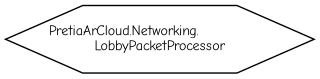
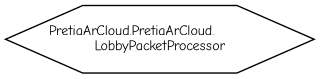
(160, 39) -> (160, 39)
